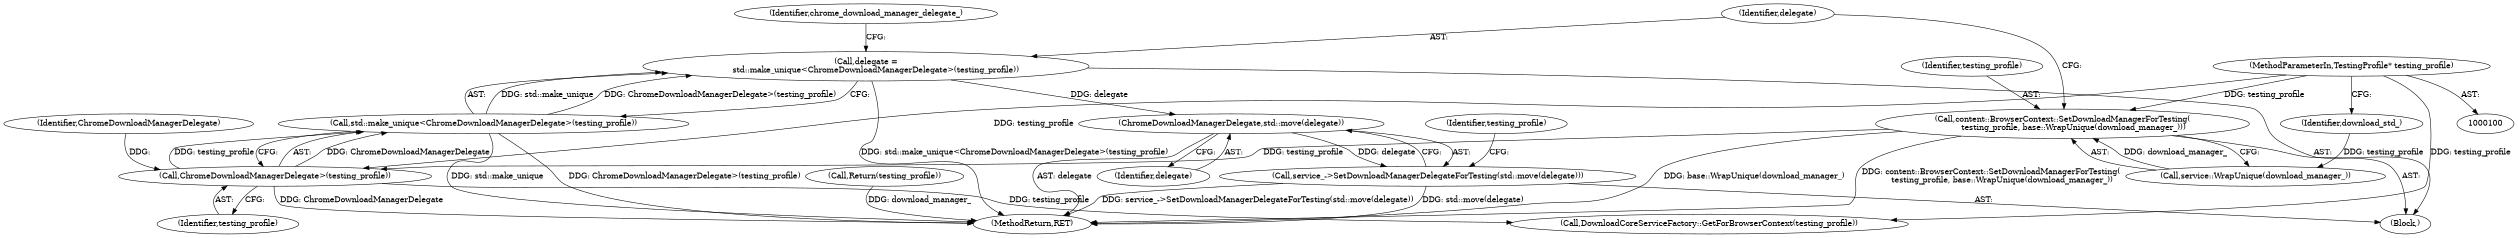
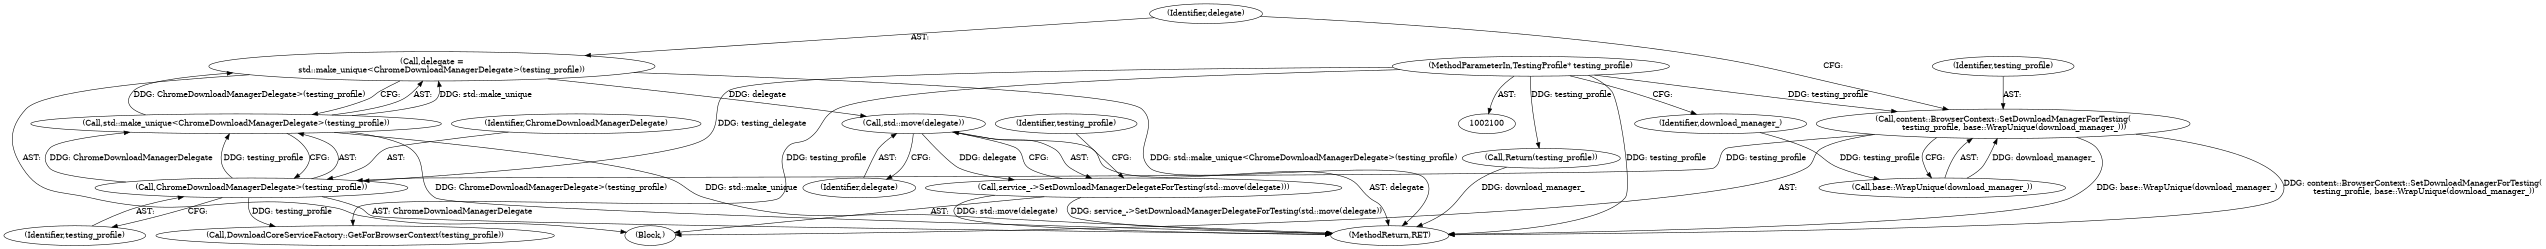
(866, 14) -> none
none -> (1533, 110)
(1034, 124) -> (762, 124)
(1231, 124) -> (914, 124)
(2352, 124) -> (1721, 124)
(2485, 124) -> (1487, 124)
(141, 153) -> (397, 158)
(2256, 176) -> (1942, 188)
(362, 200) -> (452, 212)
none -> (1608, 209)
